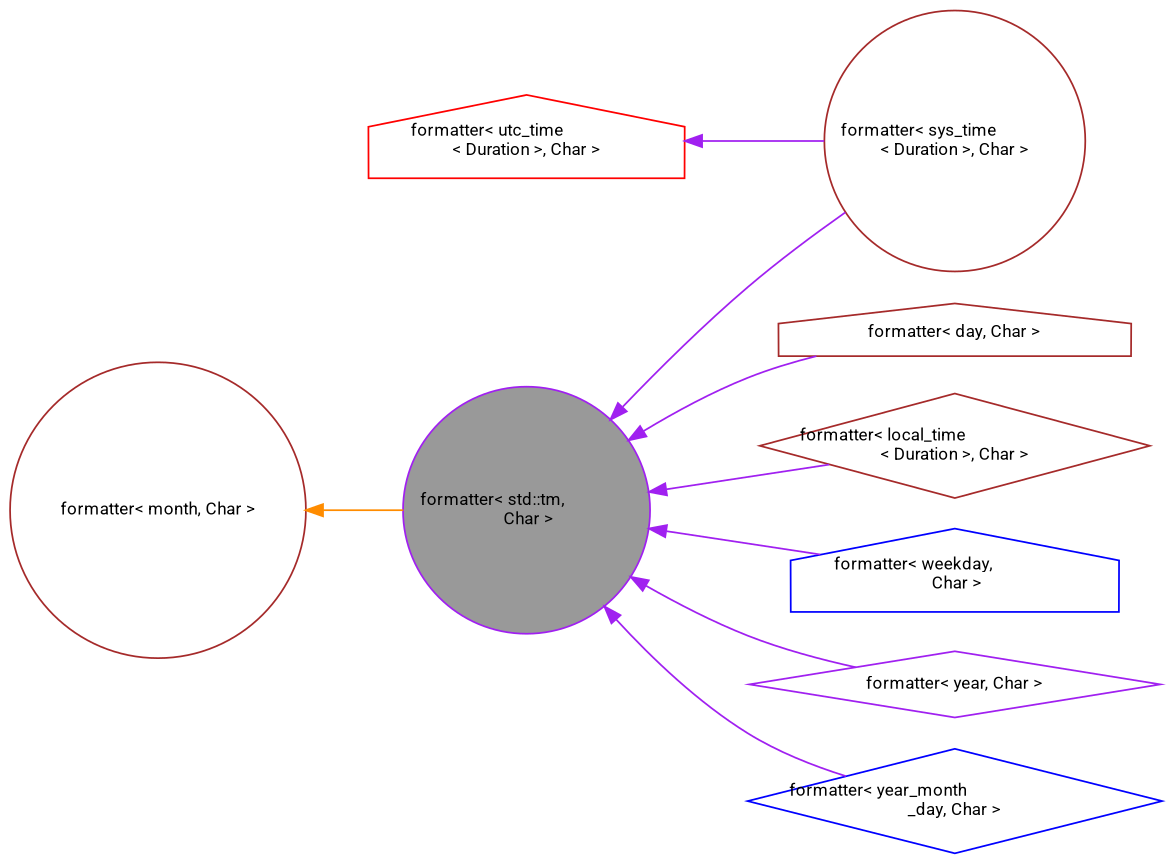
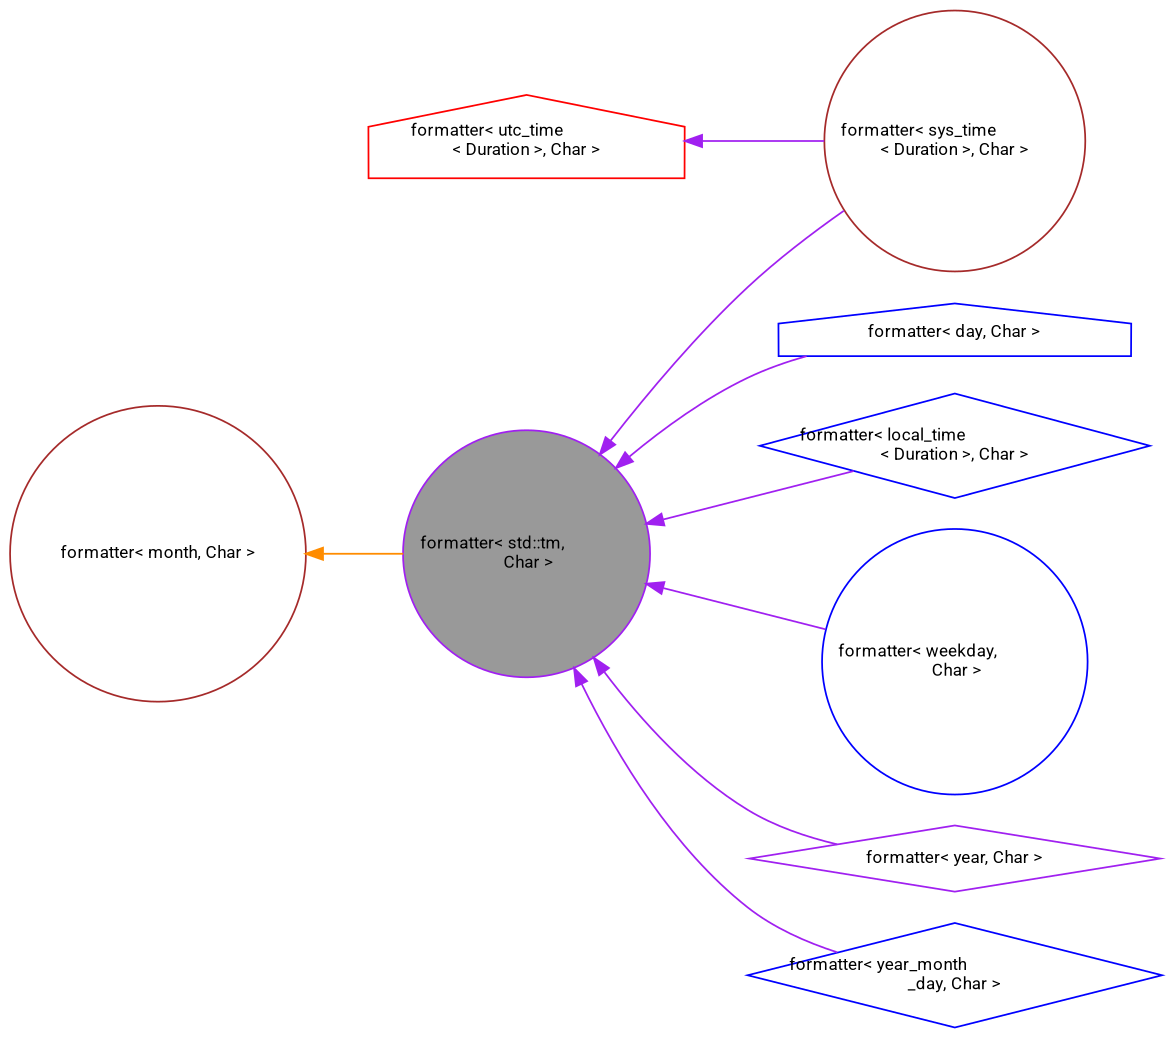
(955, 333) -> (955, 333)
(955, 446) -> (955, 446)
(955, 575) -> (955, 662)
